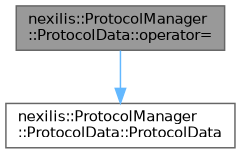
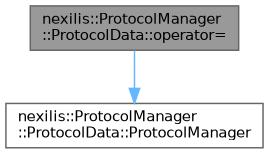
(120, 126) -> (134, 126)
